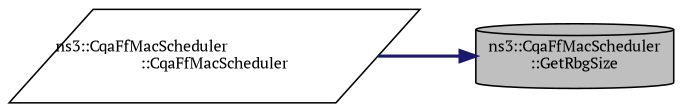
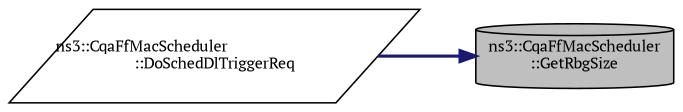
(215, 56) -> (215, 56)
